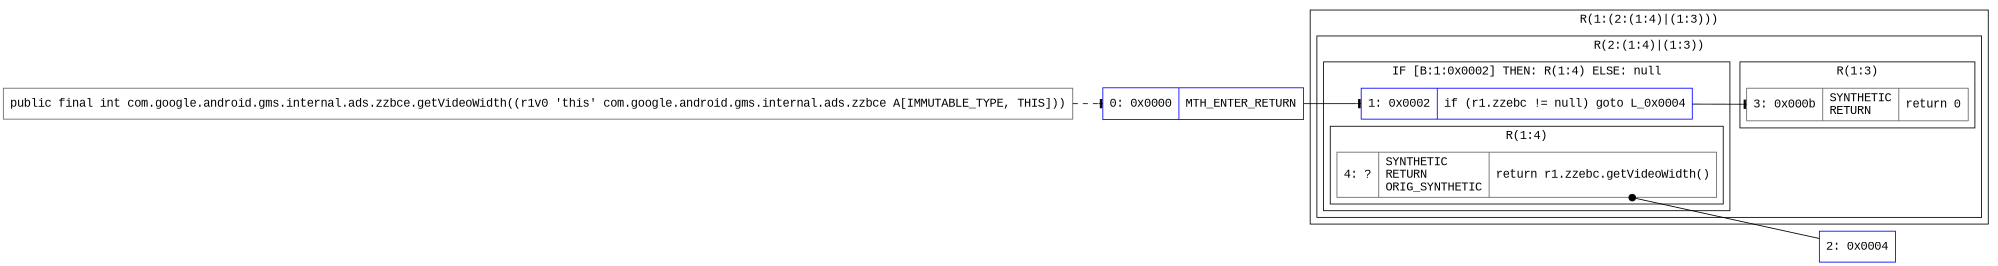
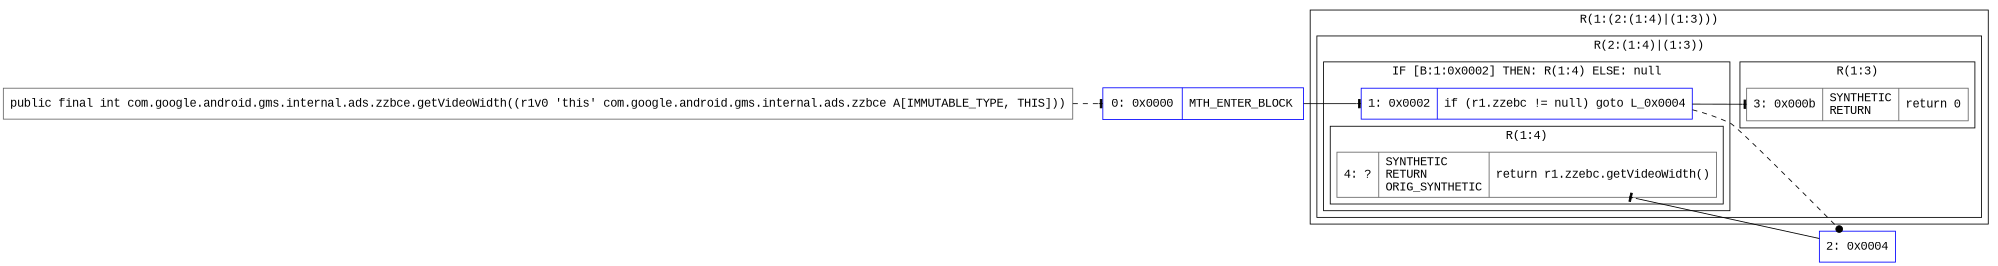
(1241, 103) -> (1241, 103)
none -> (1770, 160)
(1728, 218) -> (1728, 218)
